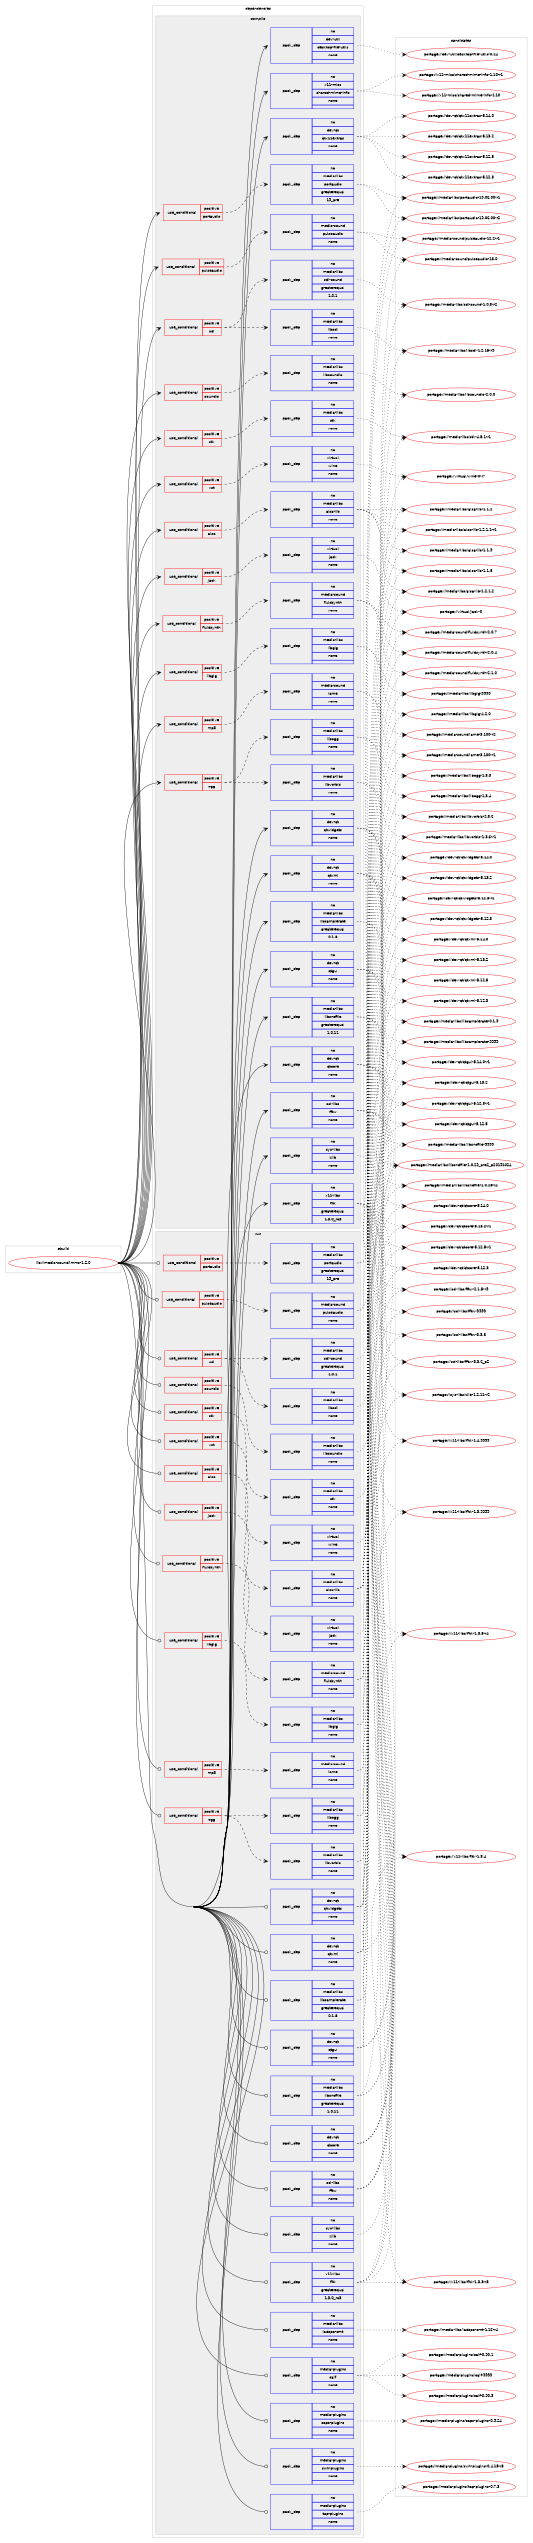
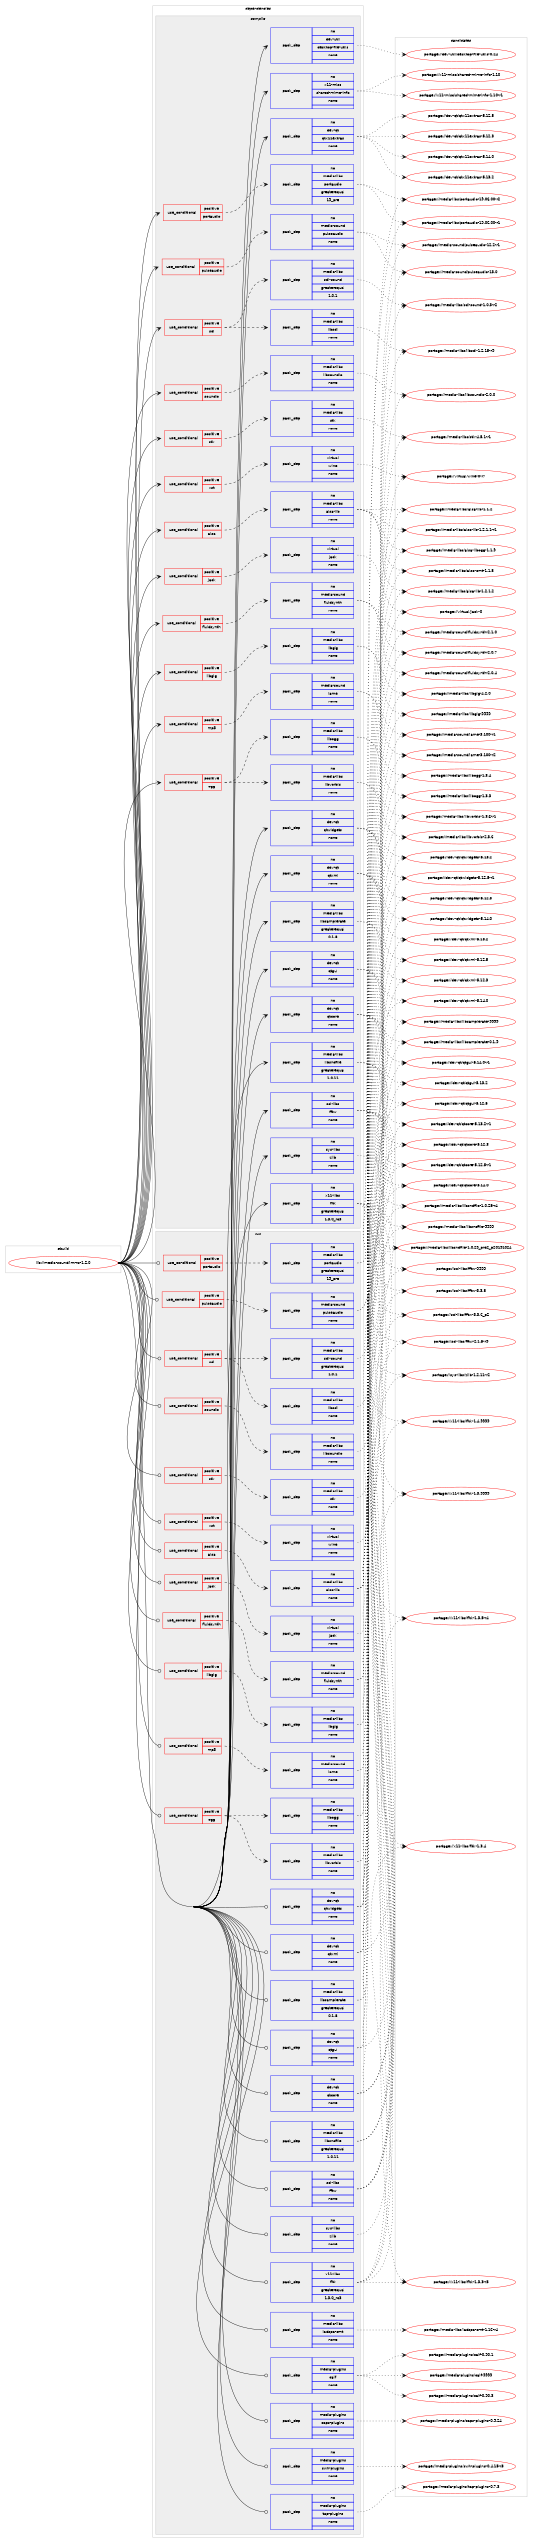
(461, 551) -> (461, 551)
(461, 571) -> (461, 571)
(461, 1104) -> none
